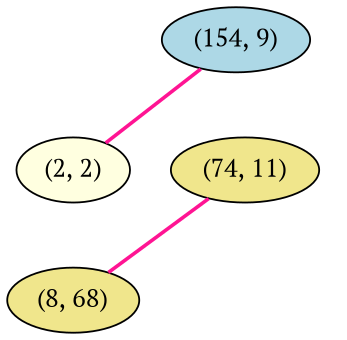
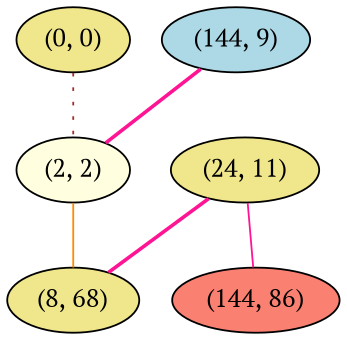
none -> (73, 40)
(236, 40) -> (236, 40)
(245, 170) -> (245, 170)
none -> (73, 235)
none -> (256, 300)
